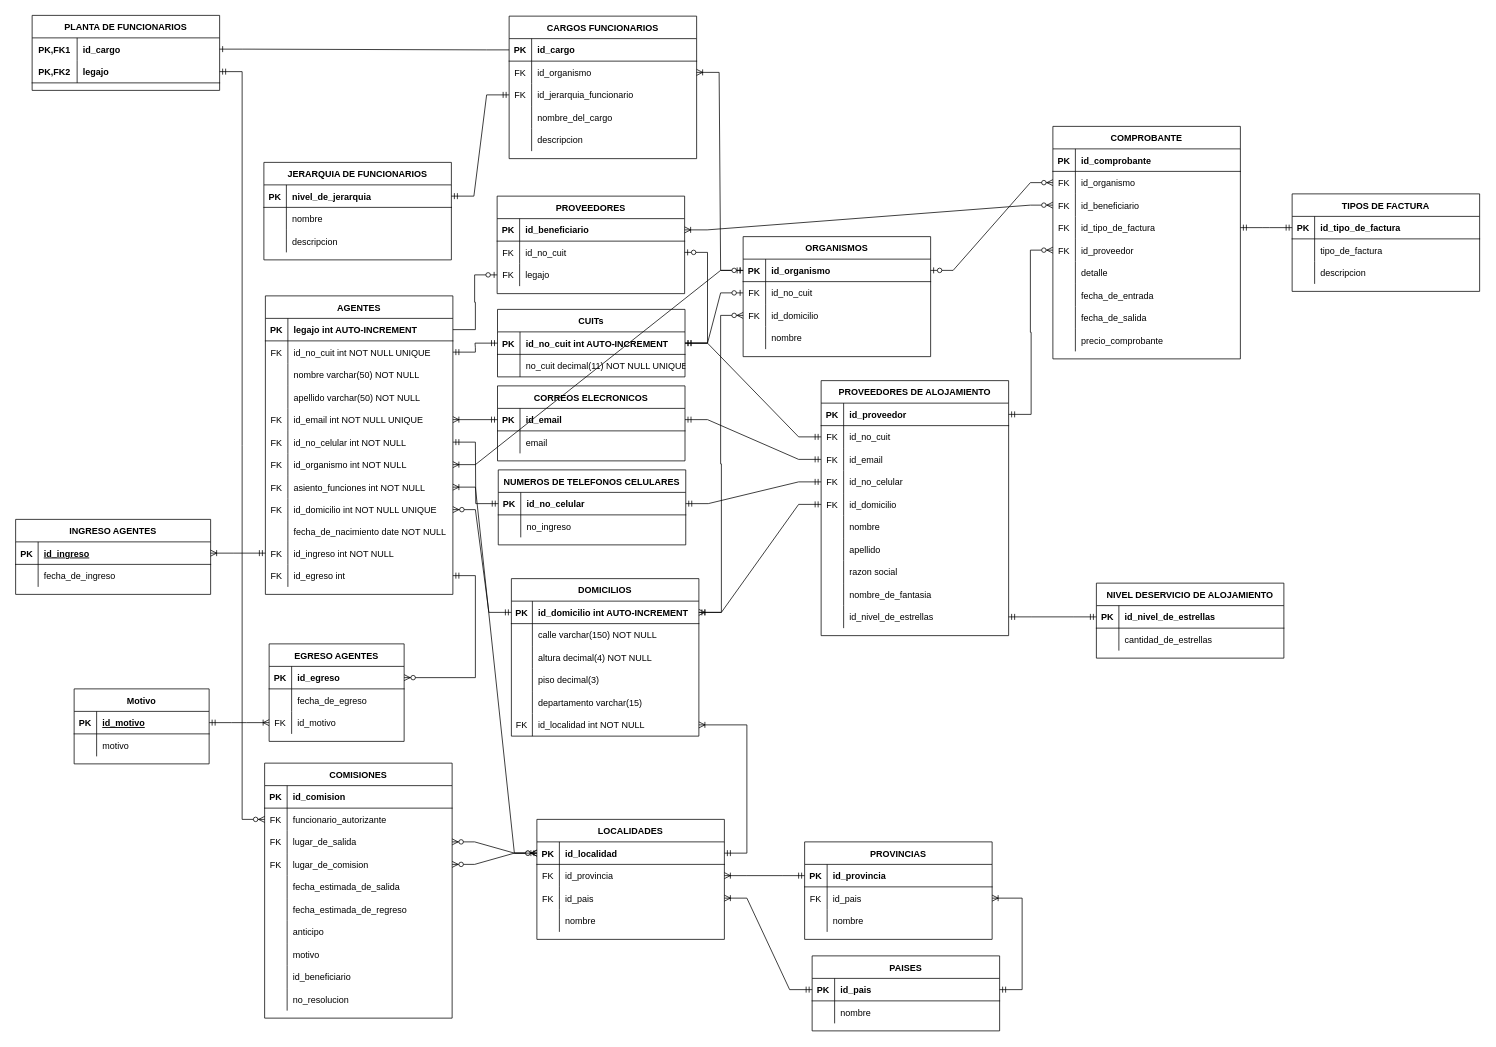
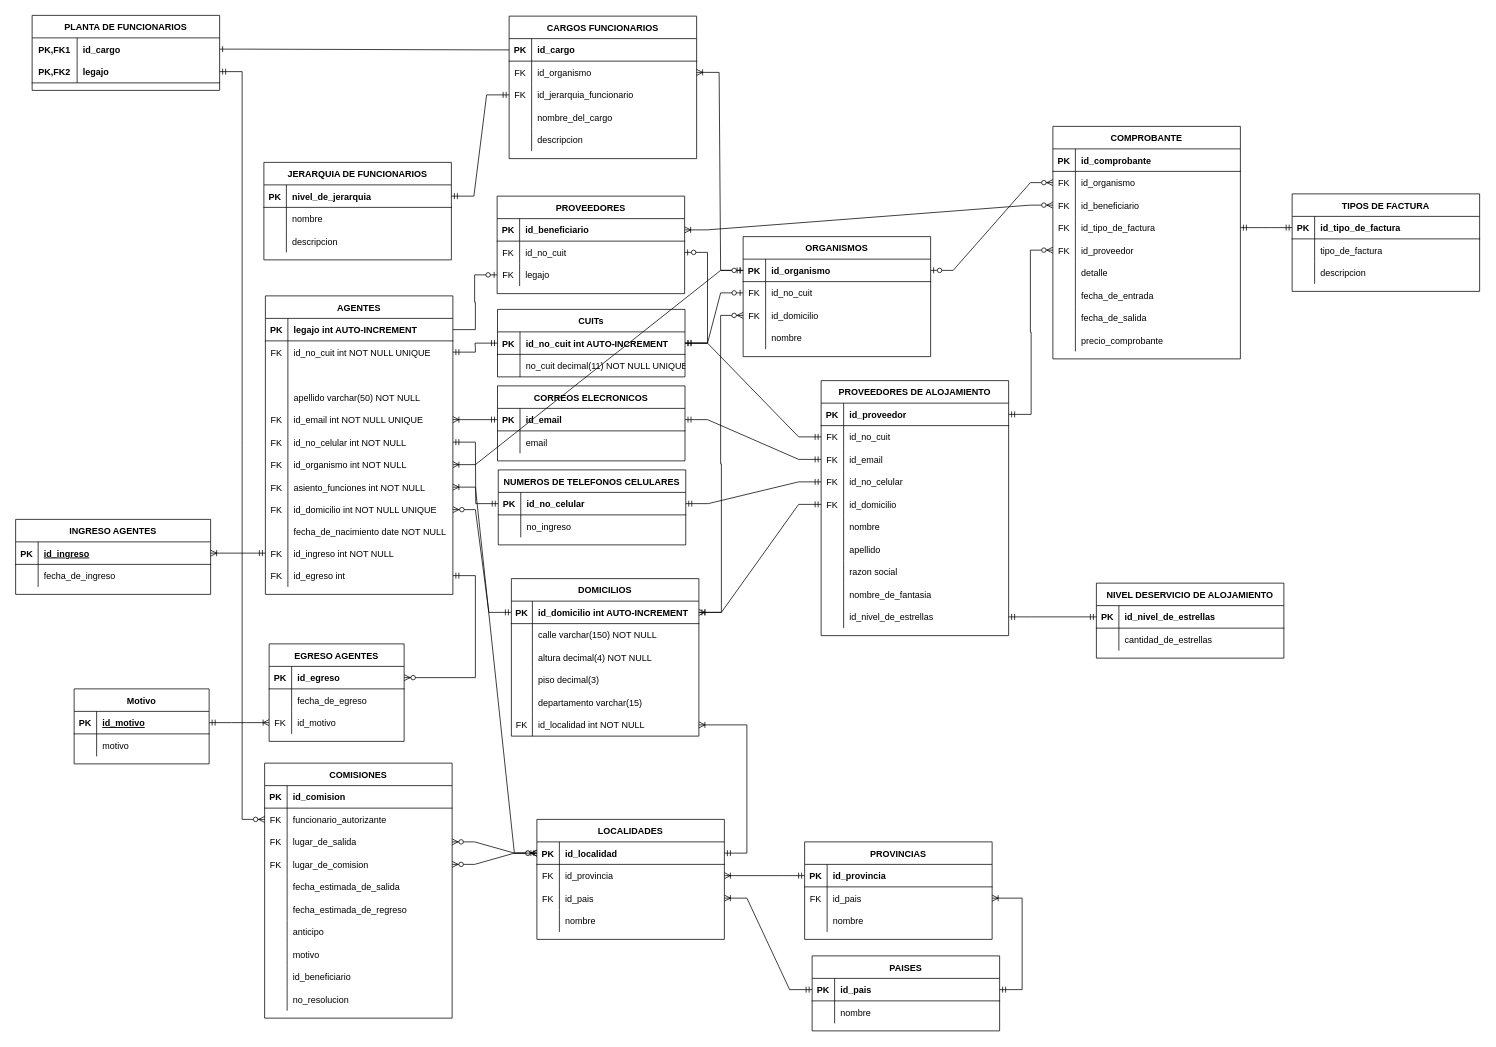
(370, 375) -> none
